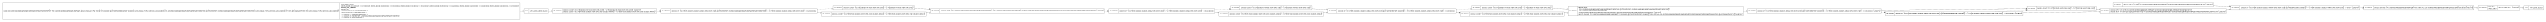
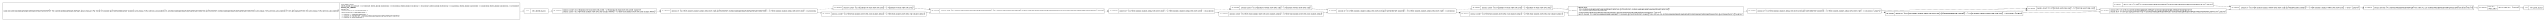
(539, 11) -> (539, 11)
